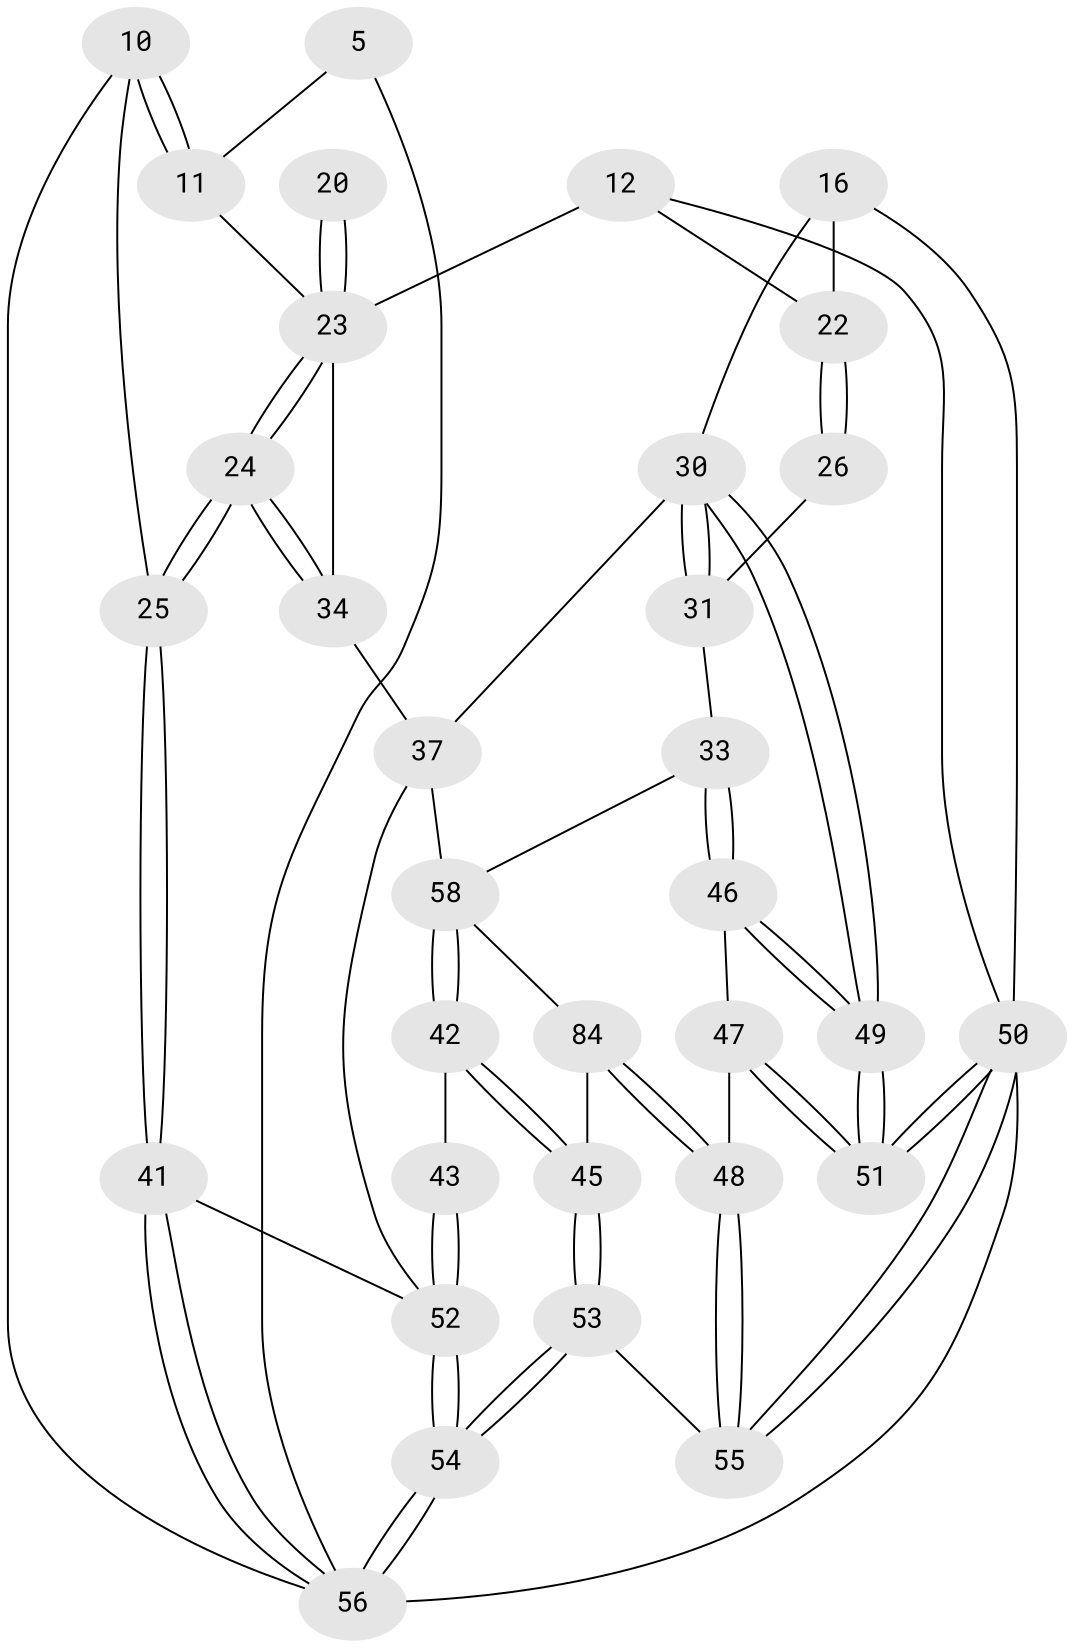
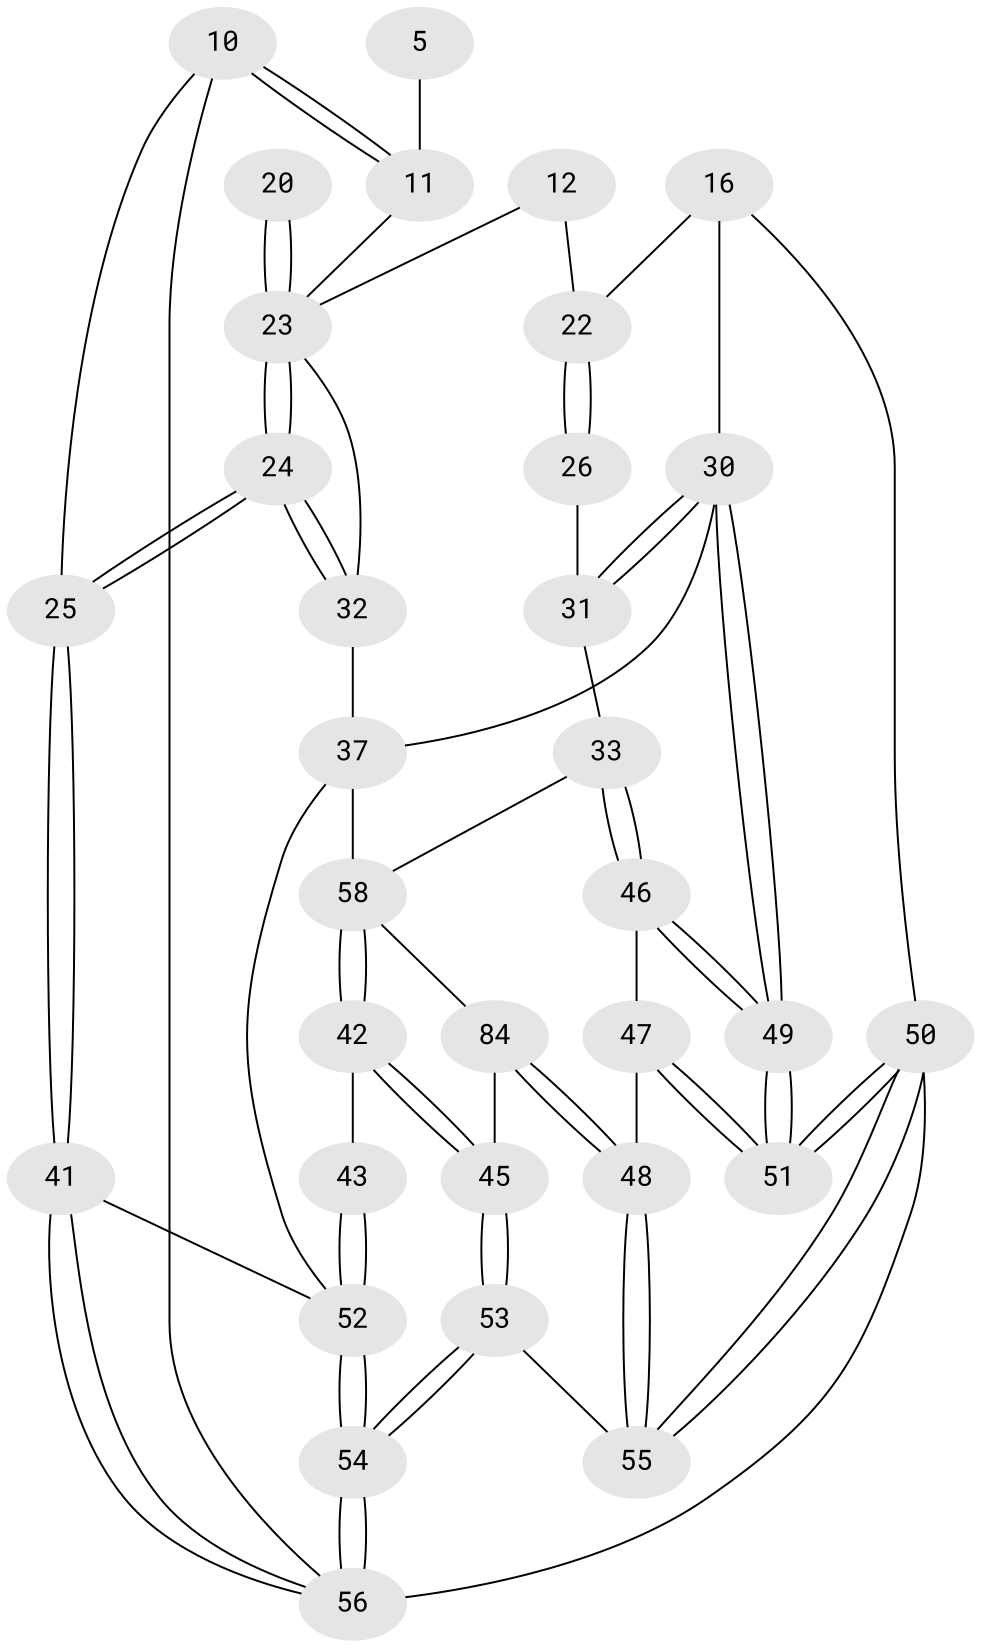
(942, 518) -> none
(333, 611) -> (353, 611)
(310, 814) -> none
